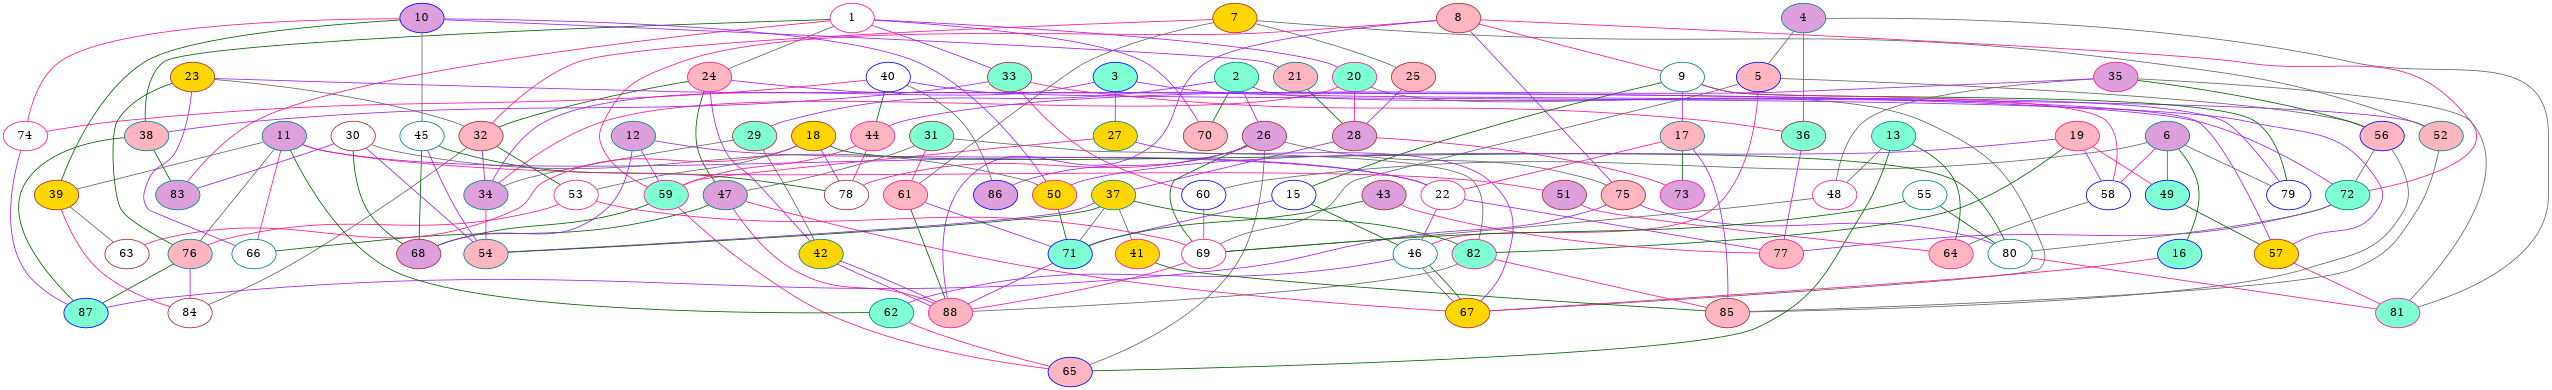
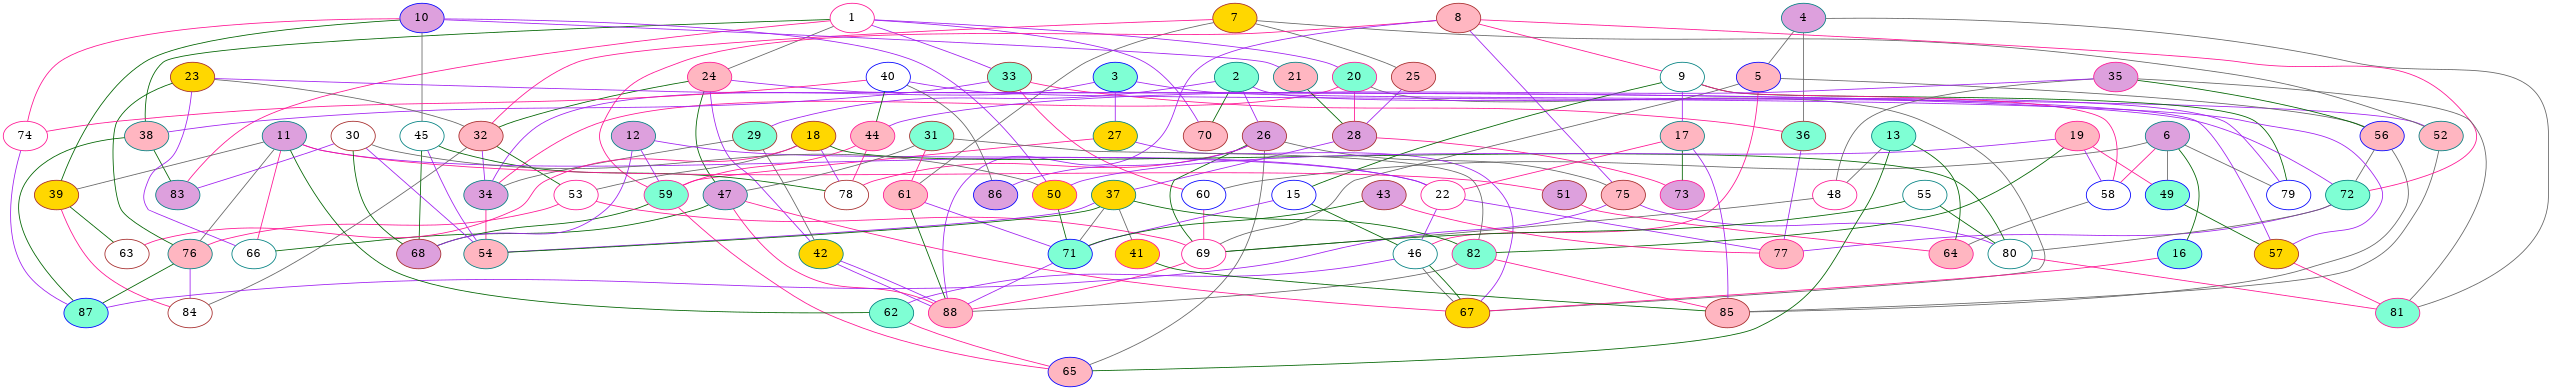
(92, 225) -> (92, 225)
